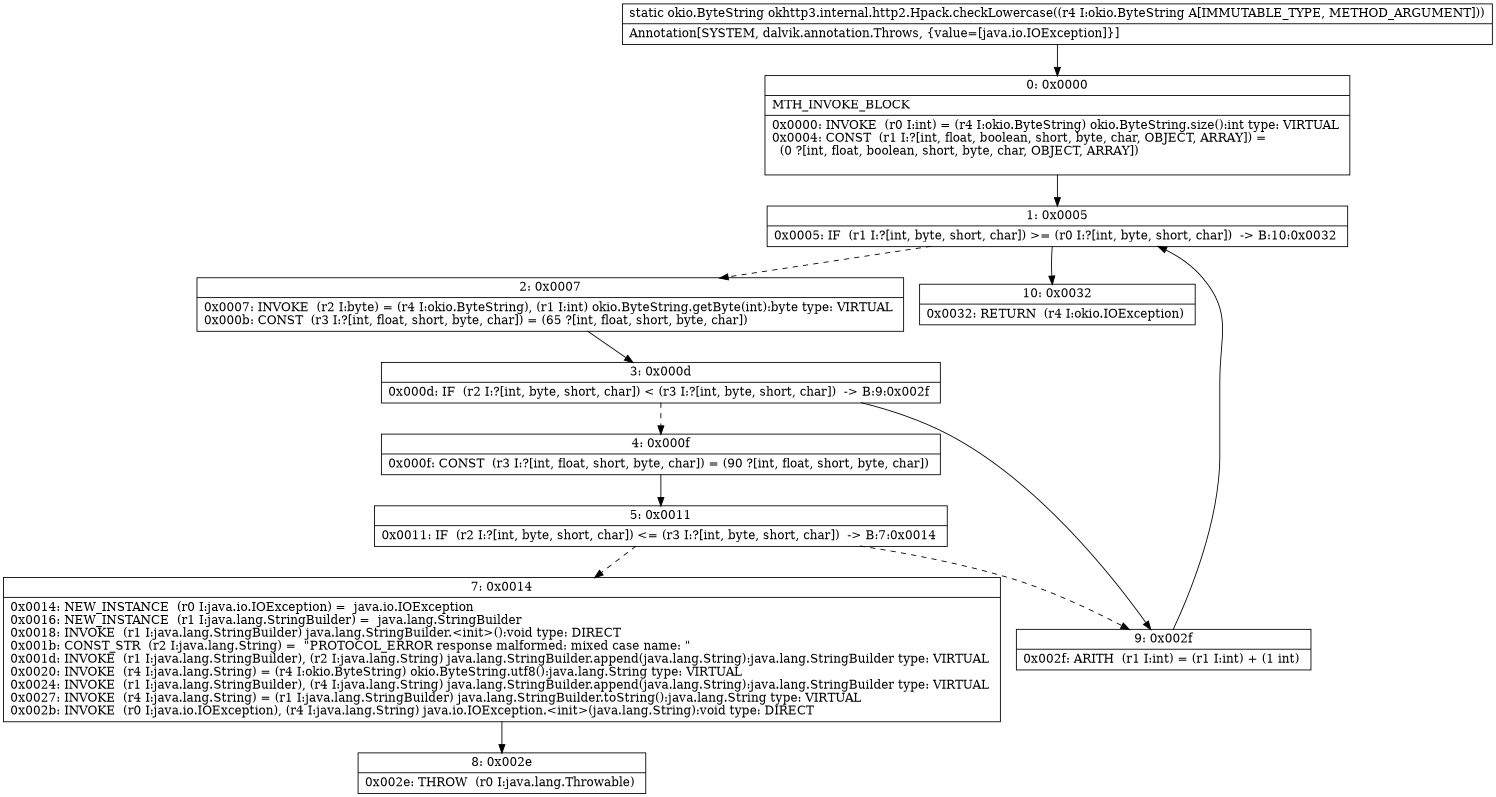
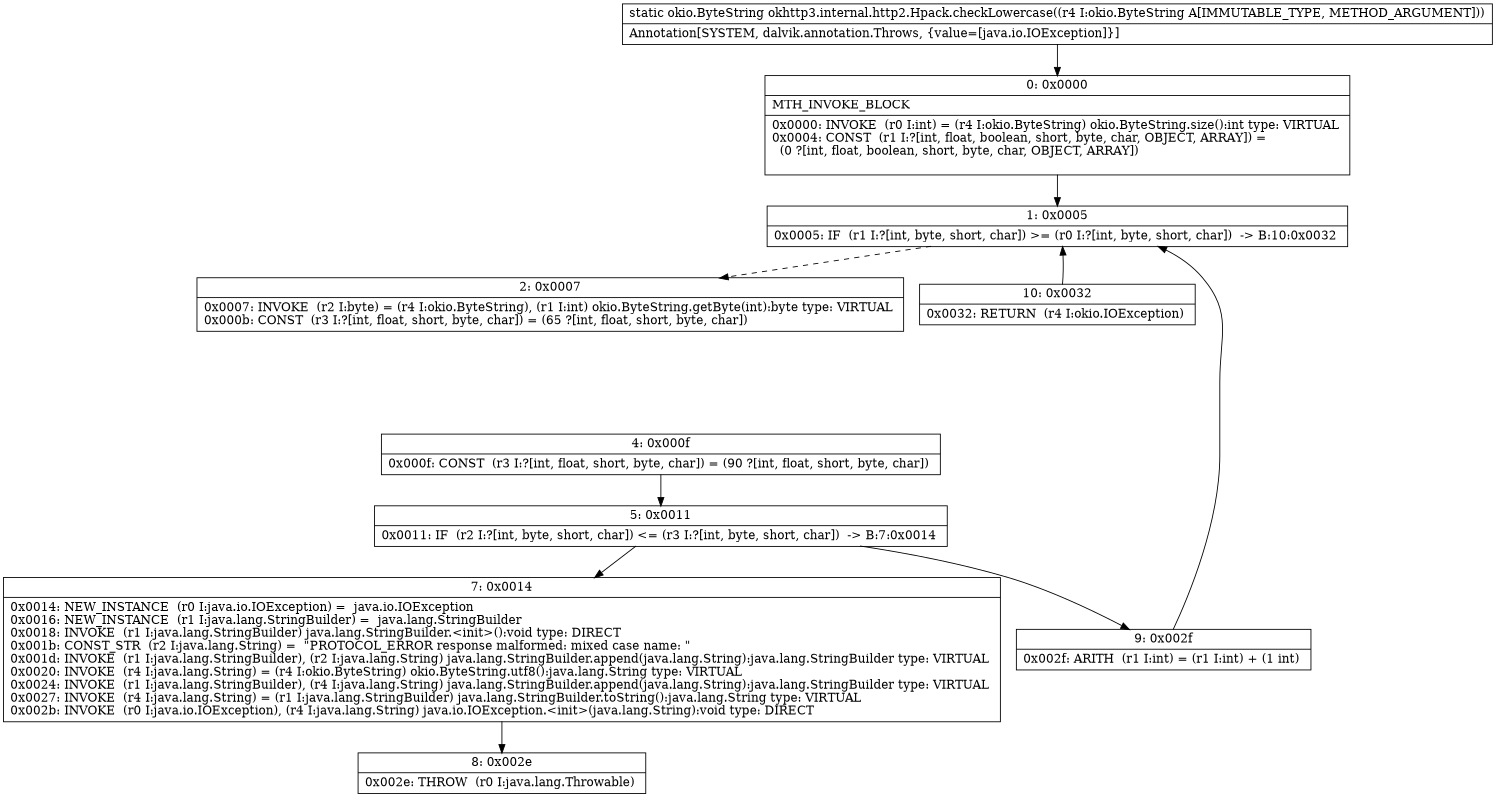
(1052, 261) -> (1063, 270)
(661, 383) -> none
(619, 559) -> (619, 559)
(995, 574) -> (995, 574)
